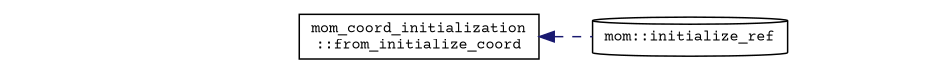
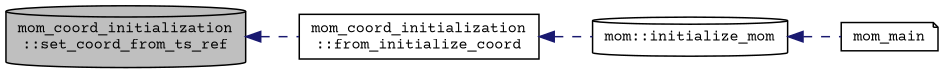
none -> (126, 37)
(690, 37) -> (690, 37)
none -> (890, 37)
